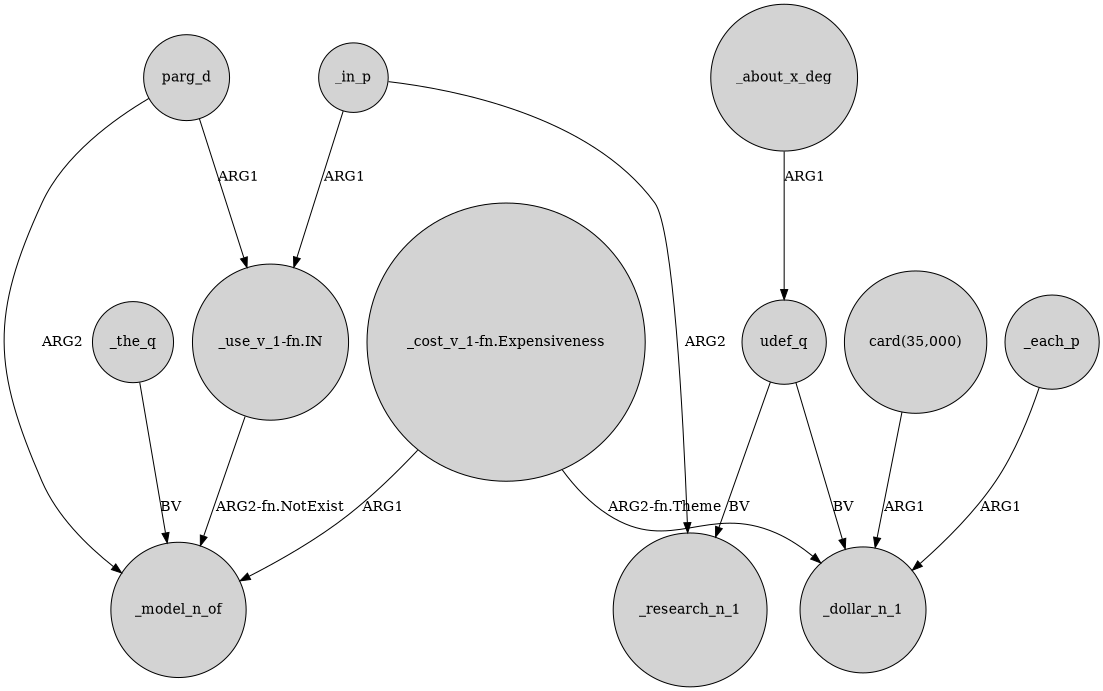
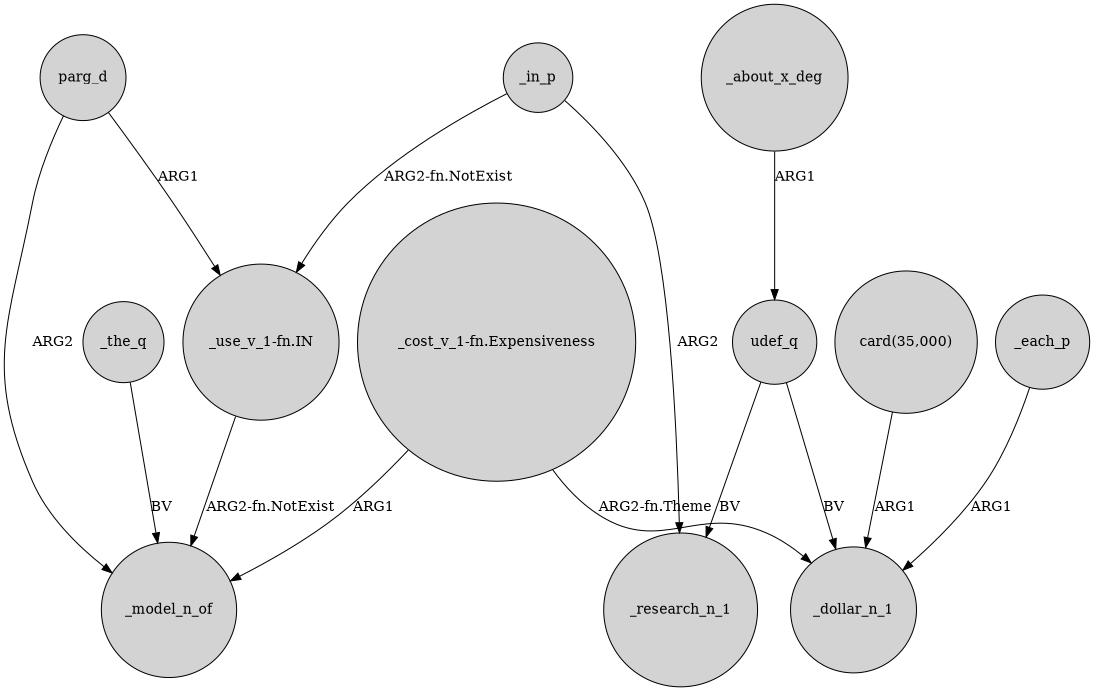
(345, 177) -> (449, 177)
